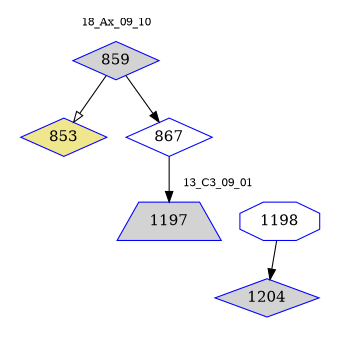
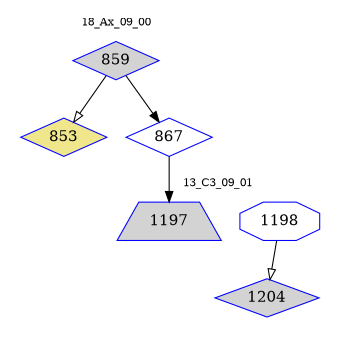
(116, 23) -> (116, 23)
(274, 255) -> (274, 255)
